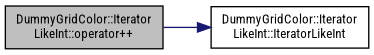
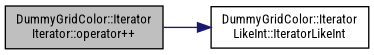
(84, 27) -> (84, 27)
